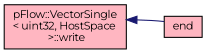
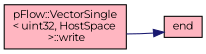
(151, 20) -> (140, 34)
